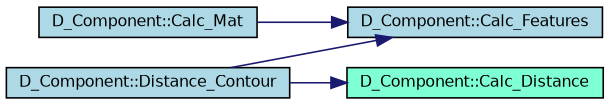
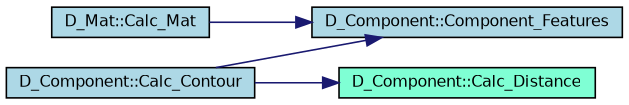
(148, 22) -> (131, 22)
(475, 22) -> (467, 22)
(148, 83) -> (131, 83)
